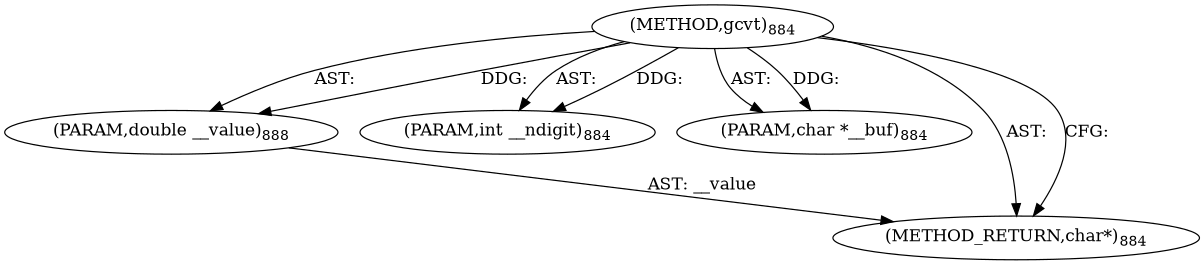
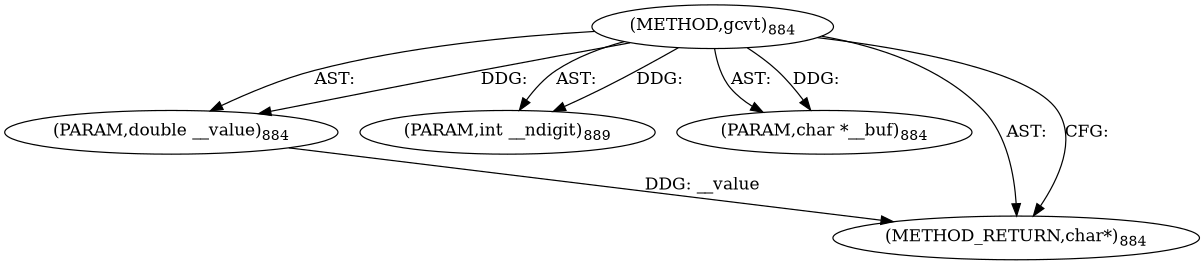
(276, 130) -> (276, 130)
(597, 130) -> (597, 130)
(702, 185) -> (702, 185)
